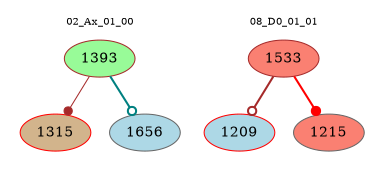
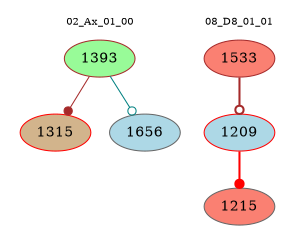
(284, 22) -> (239, 22)
(120, 92) -> (120, 92)
(304, 92) -> (239, 166)
